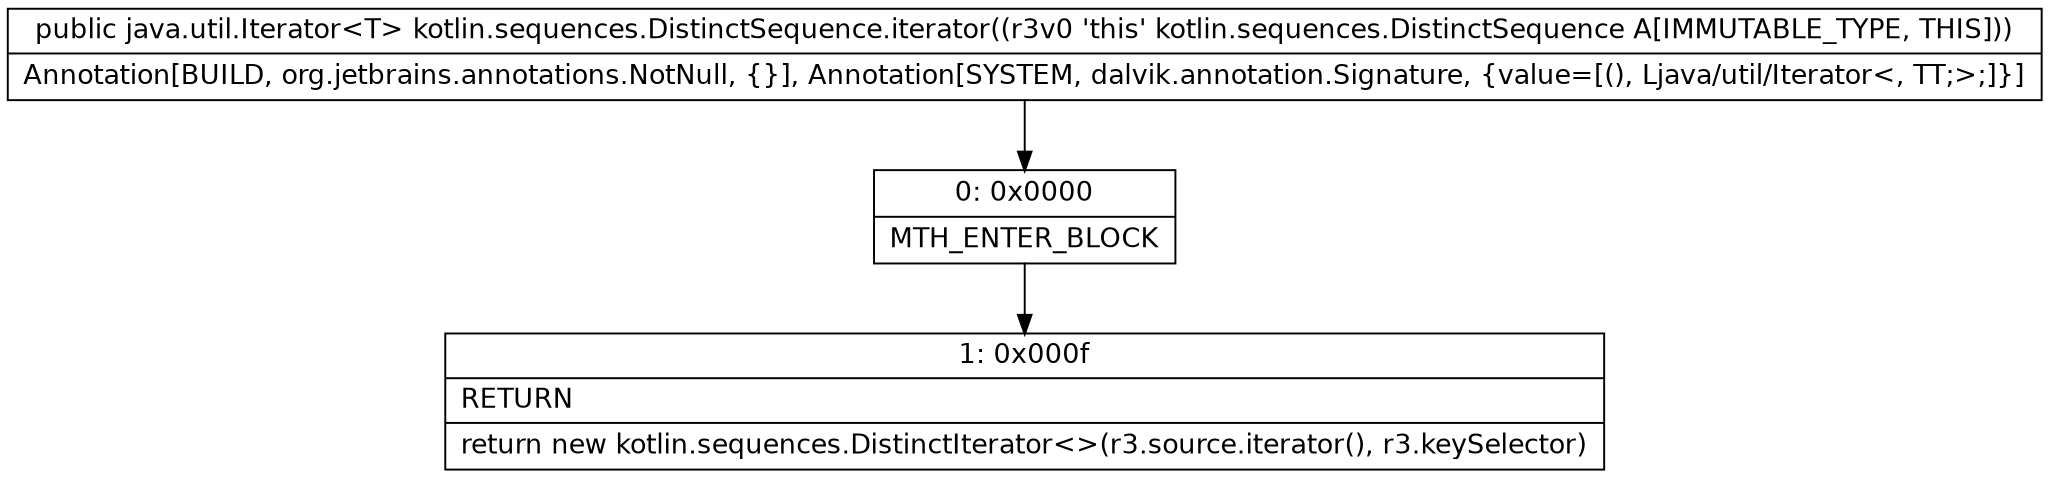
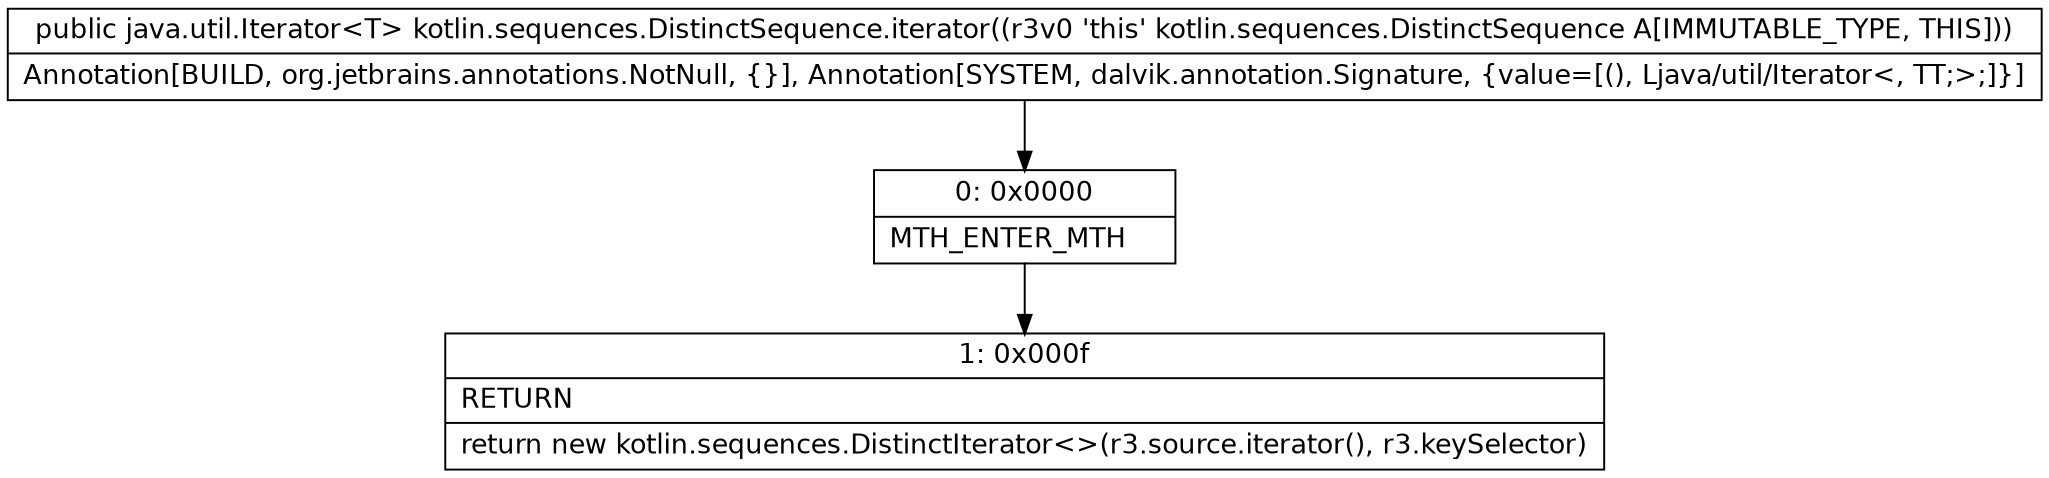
(1025, 239) -> (1008, 239)
